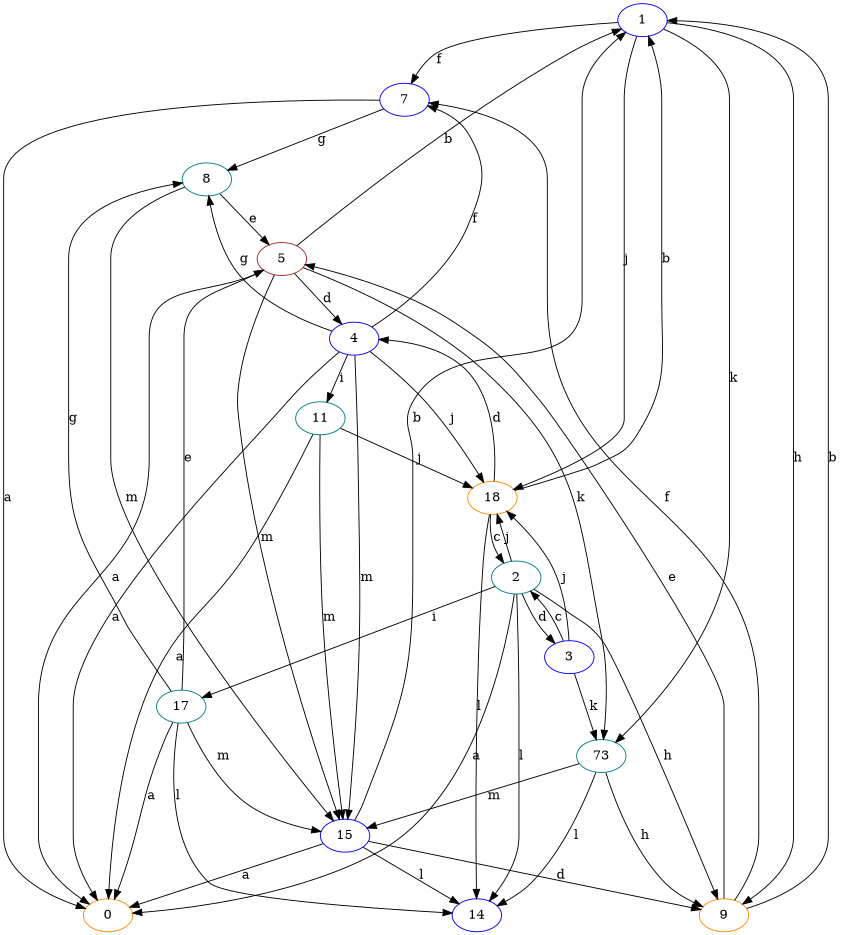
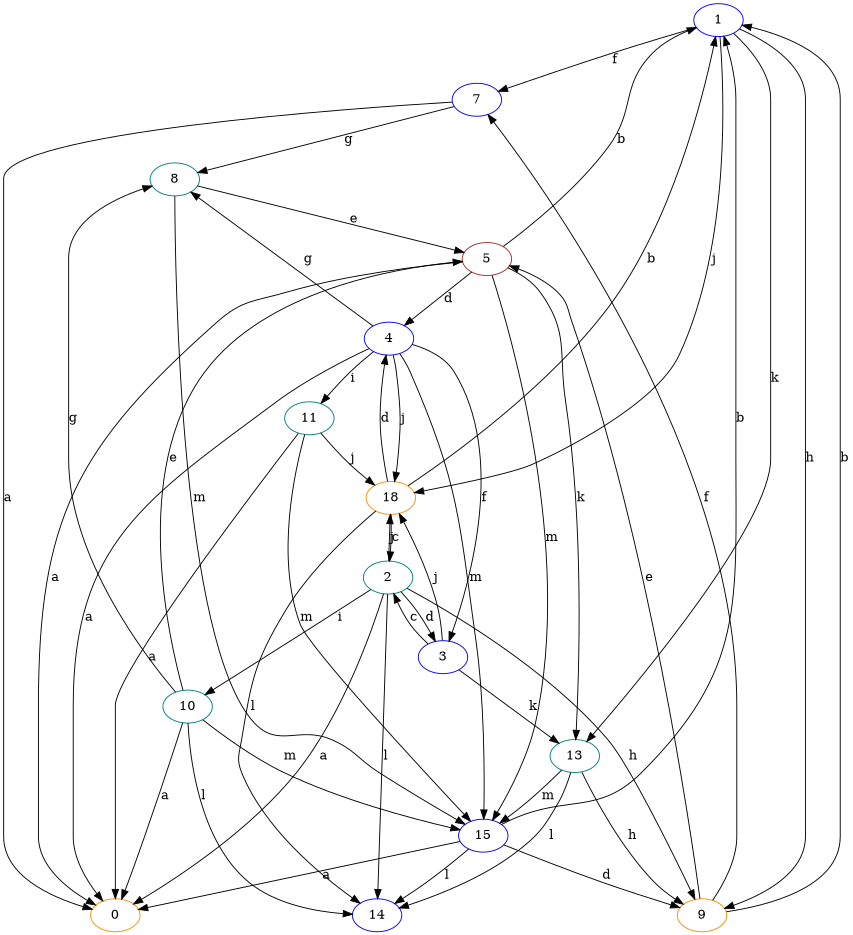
(467, 227) -> (480, 468)
(181, 707) -> (188, 707)
(601, 756) -> (575, 756)
